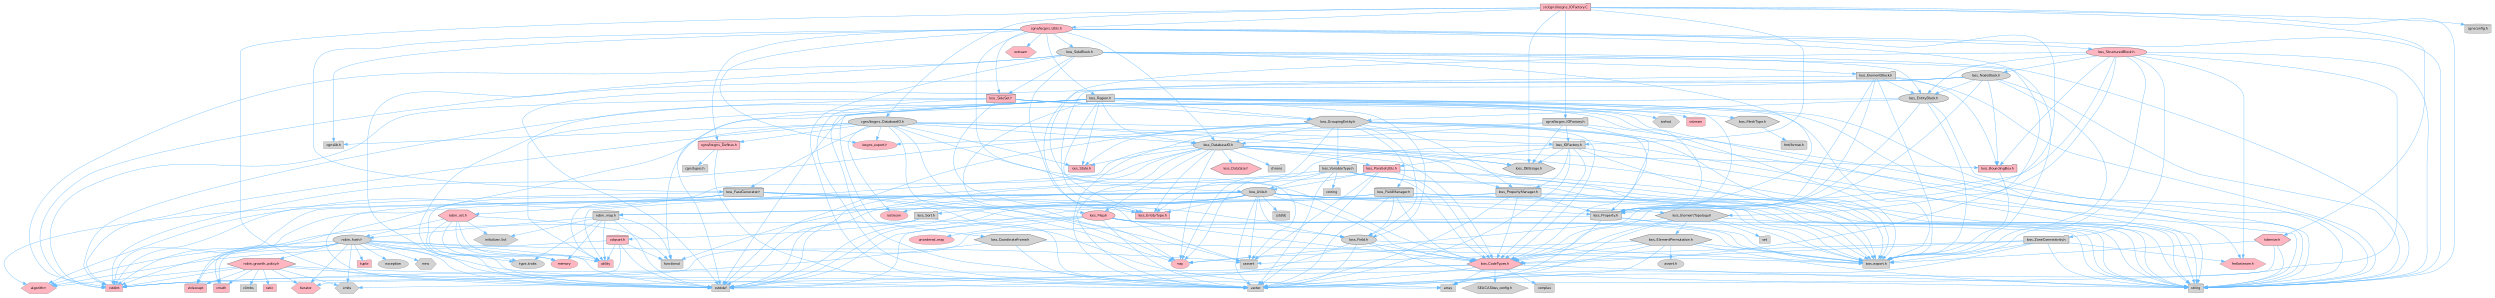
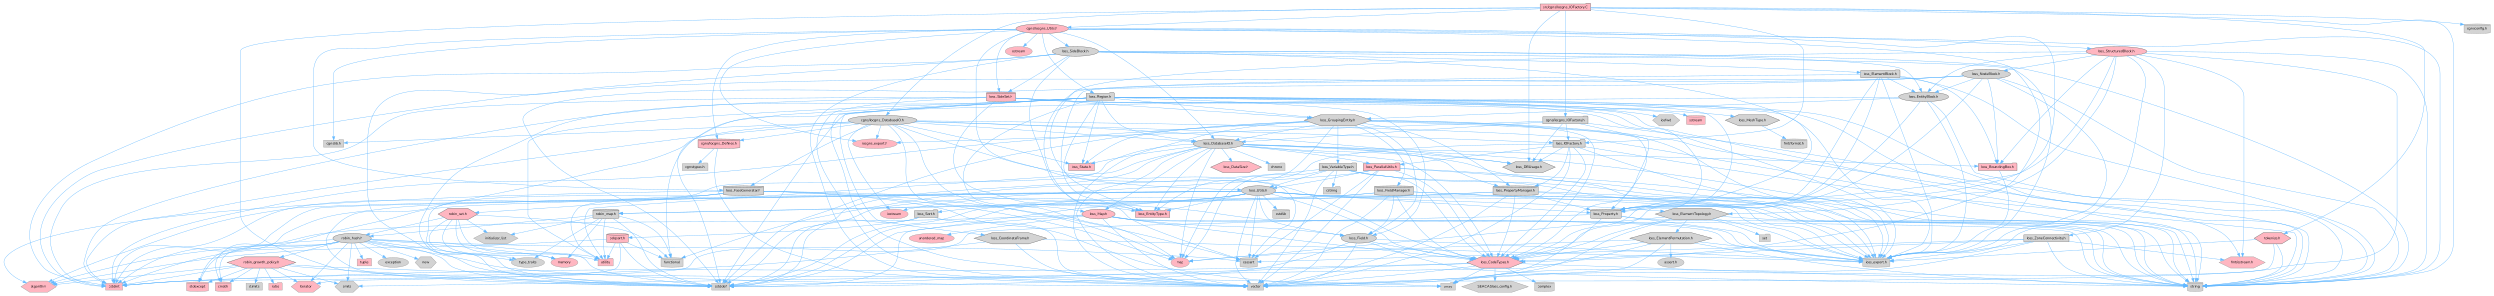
(1021, 52) -> (1019, 51)
